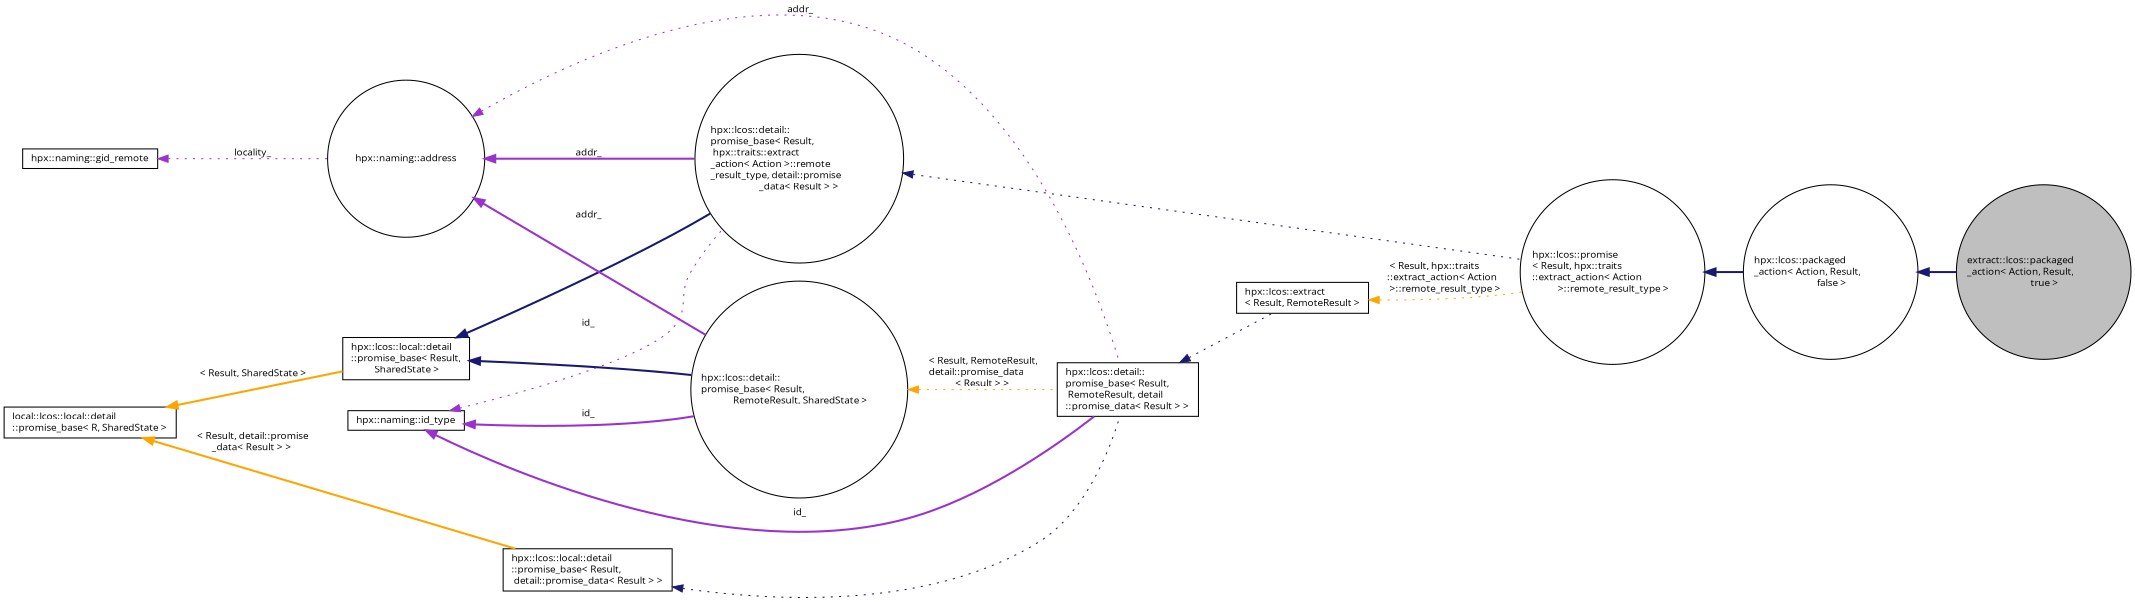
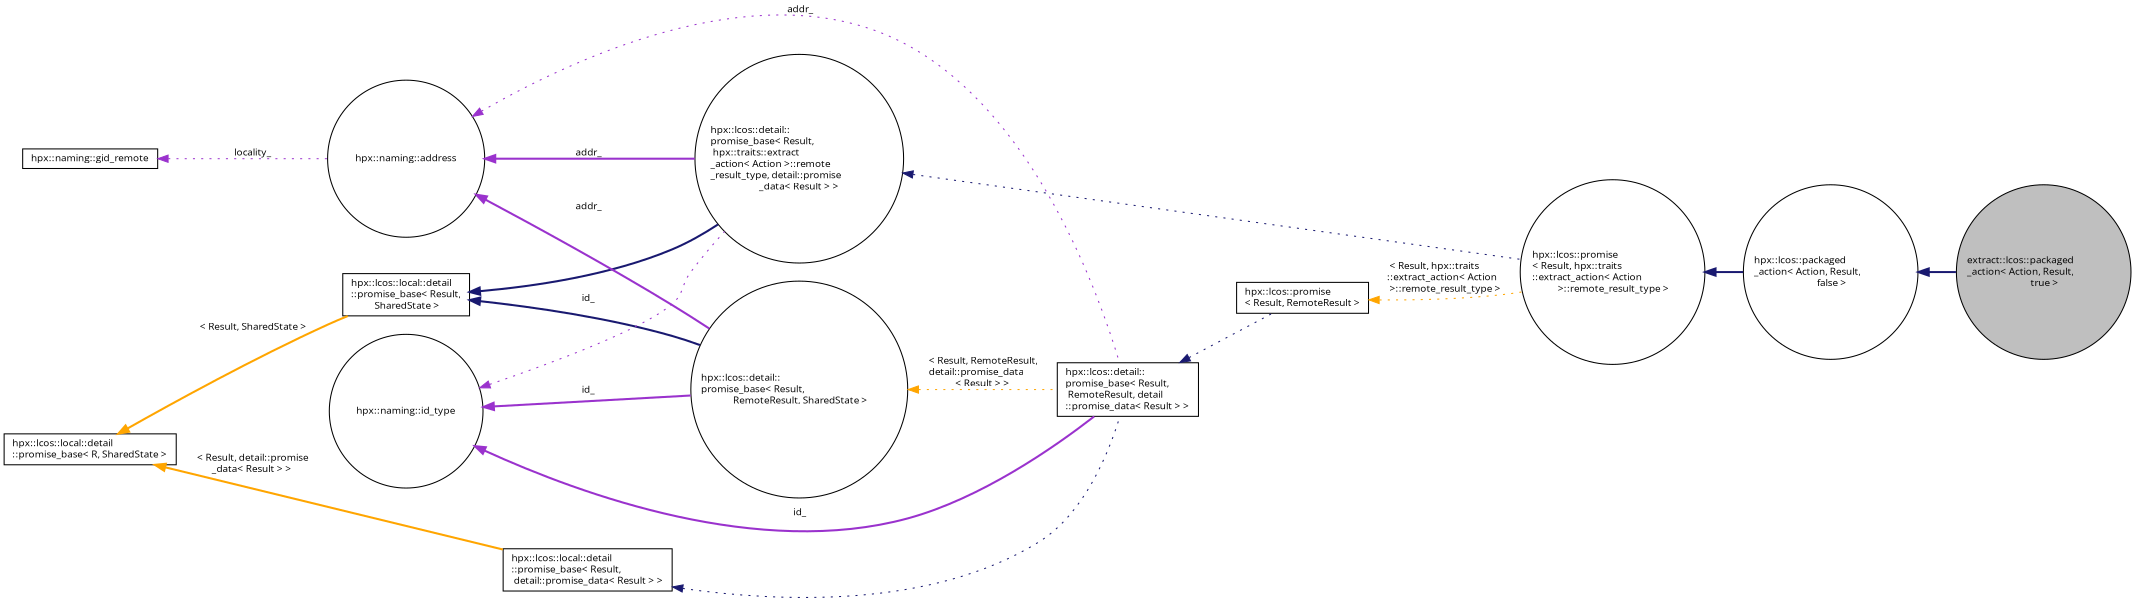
(1303, 298) -> (1303, 298)
(406, 420) -> (406, 411)
(90, 423) -> (90, 449)
